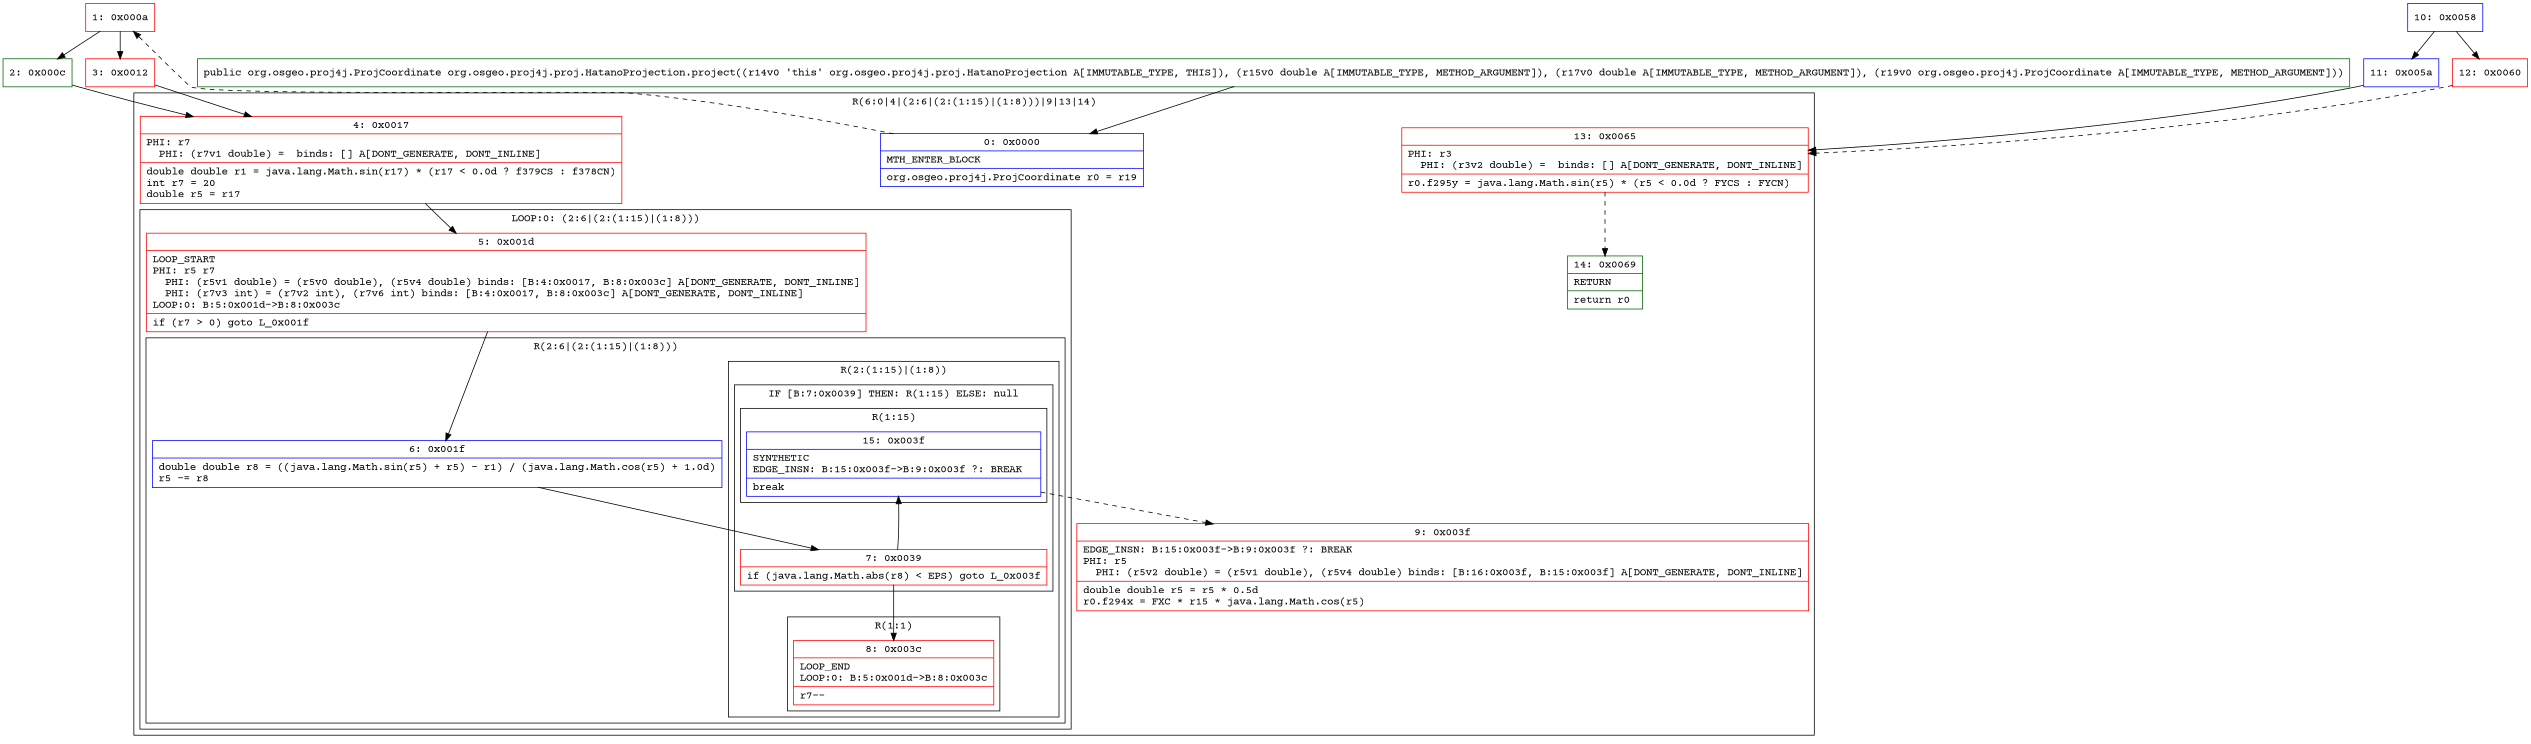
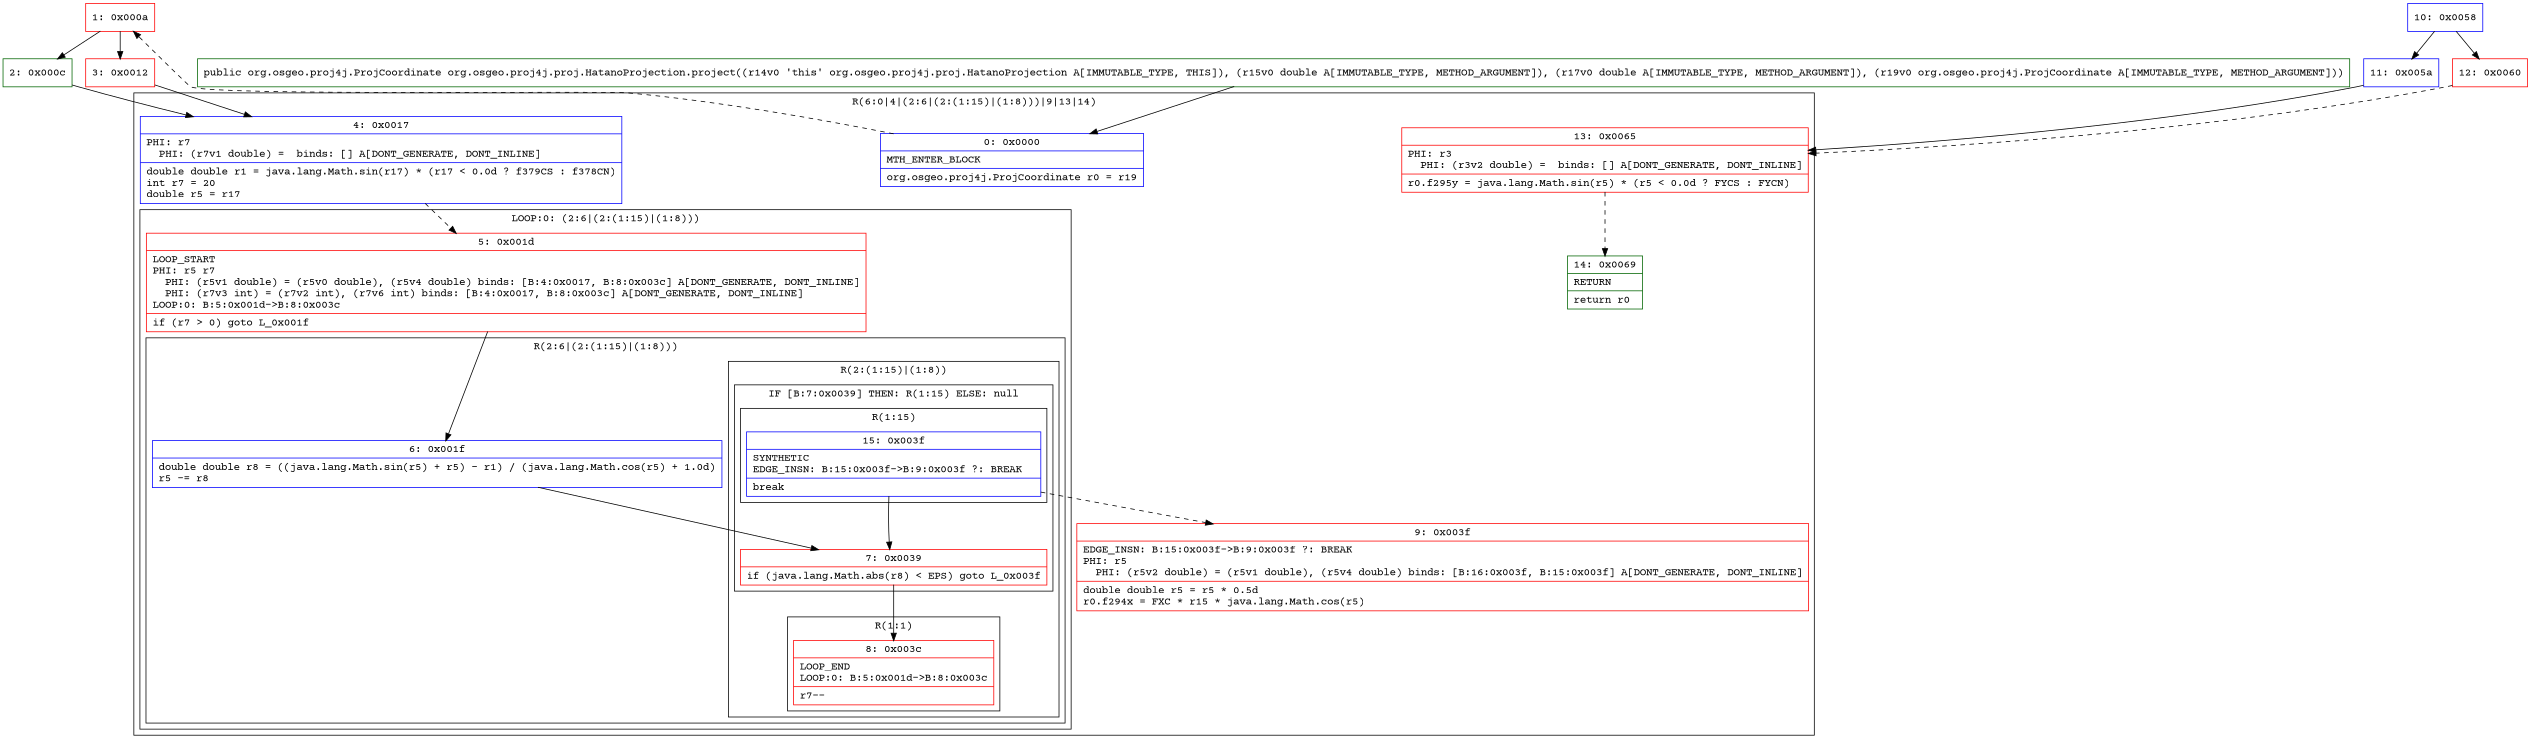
(381, 160) -> (381, 160)
(438, 216) -> (438, 216)
(899, 527) -> (889, 519)
